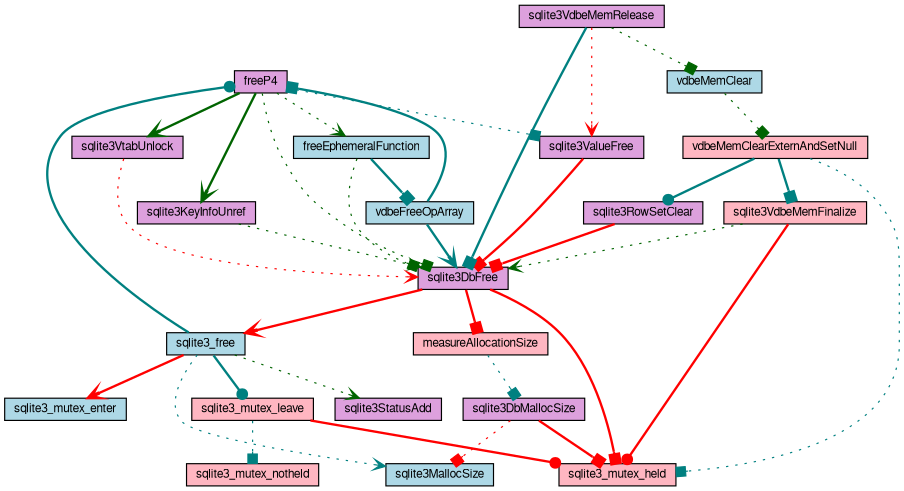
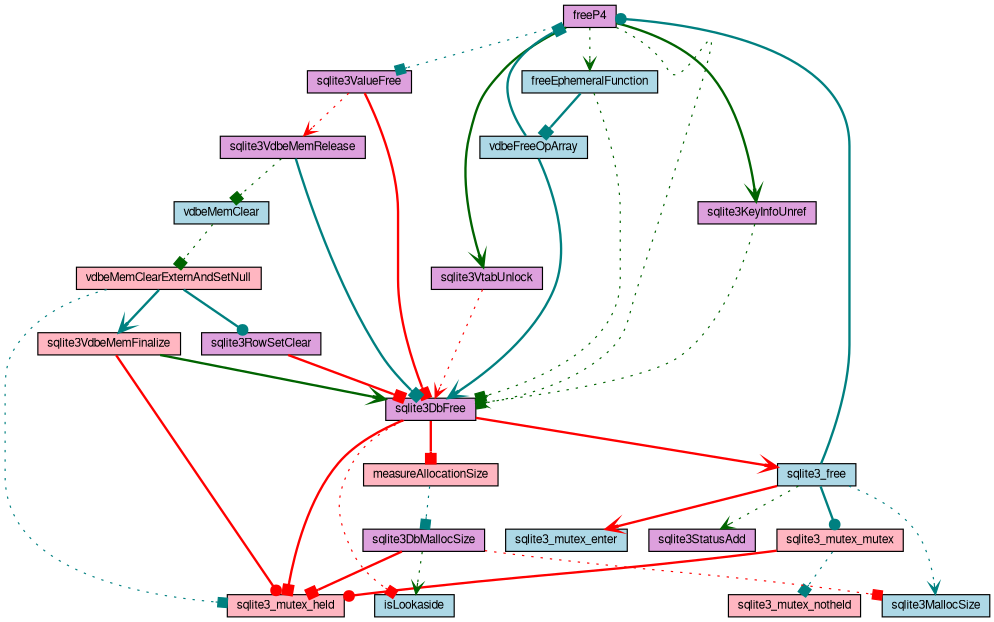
(592, 76) -> (331, 110)
(784, 175) -> (143, 307)
(631, 245) -> (267, 376)
(253, 409) -> (840, 540)
none -> (414, 606)
